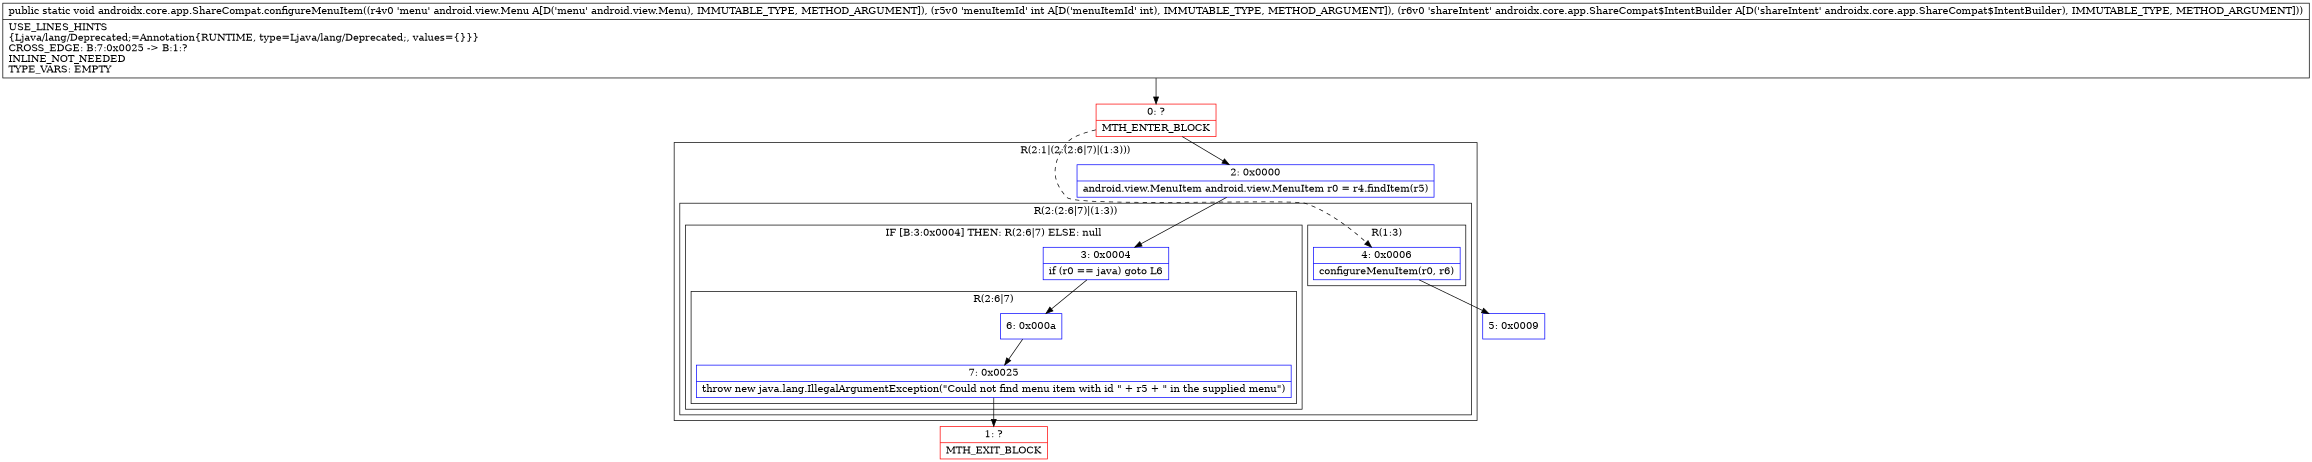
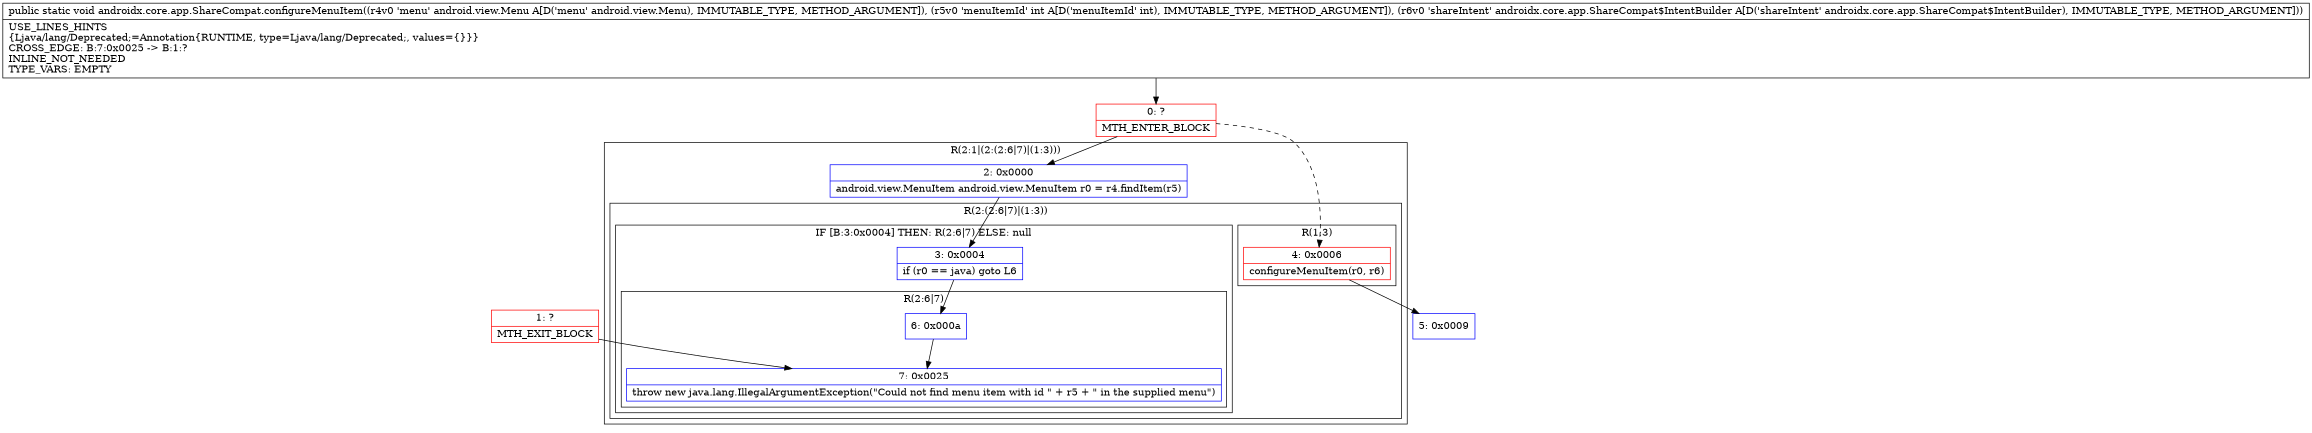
(1387, 264) -> (1317, 264)
(994, 409) -> (692, 355)
